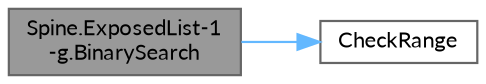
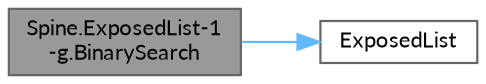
(399, 42) -> (399, 42)
